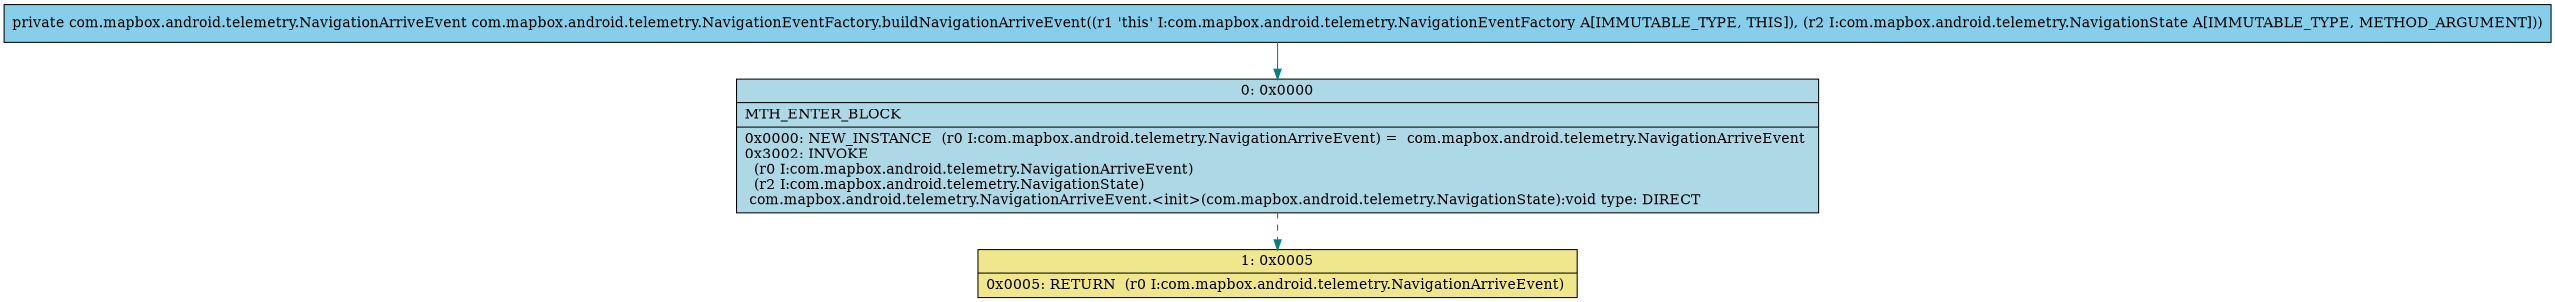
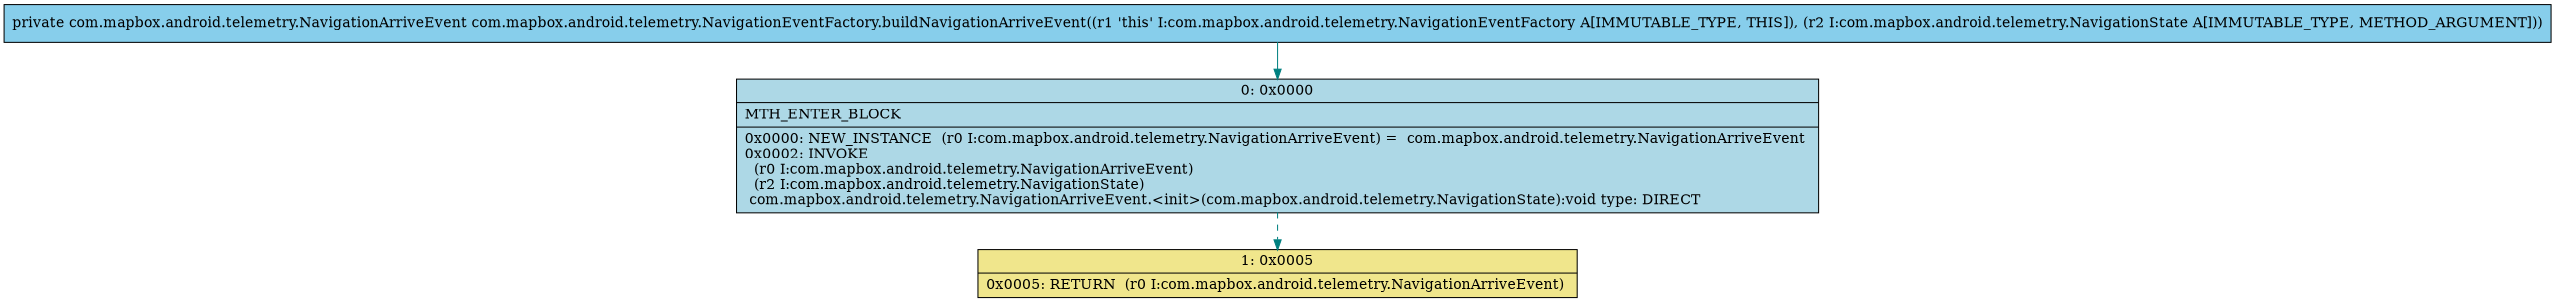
(812, 154) -> (812, 154)
